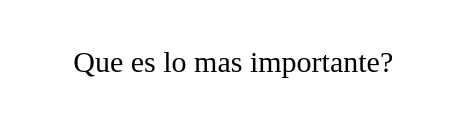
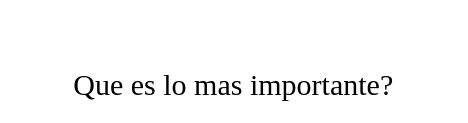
(233, 61) -> (233, 83)
